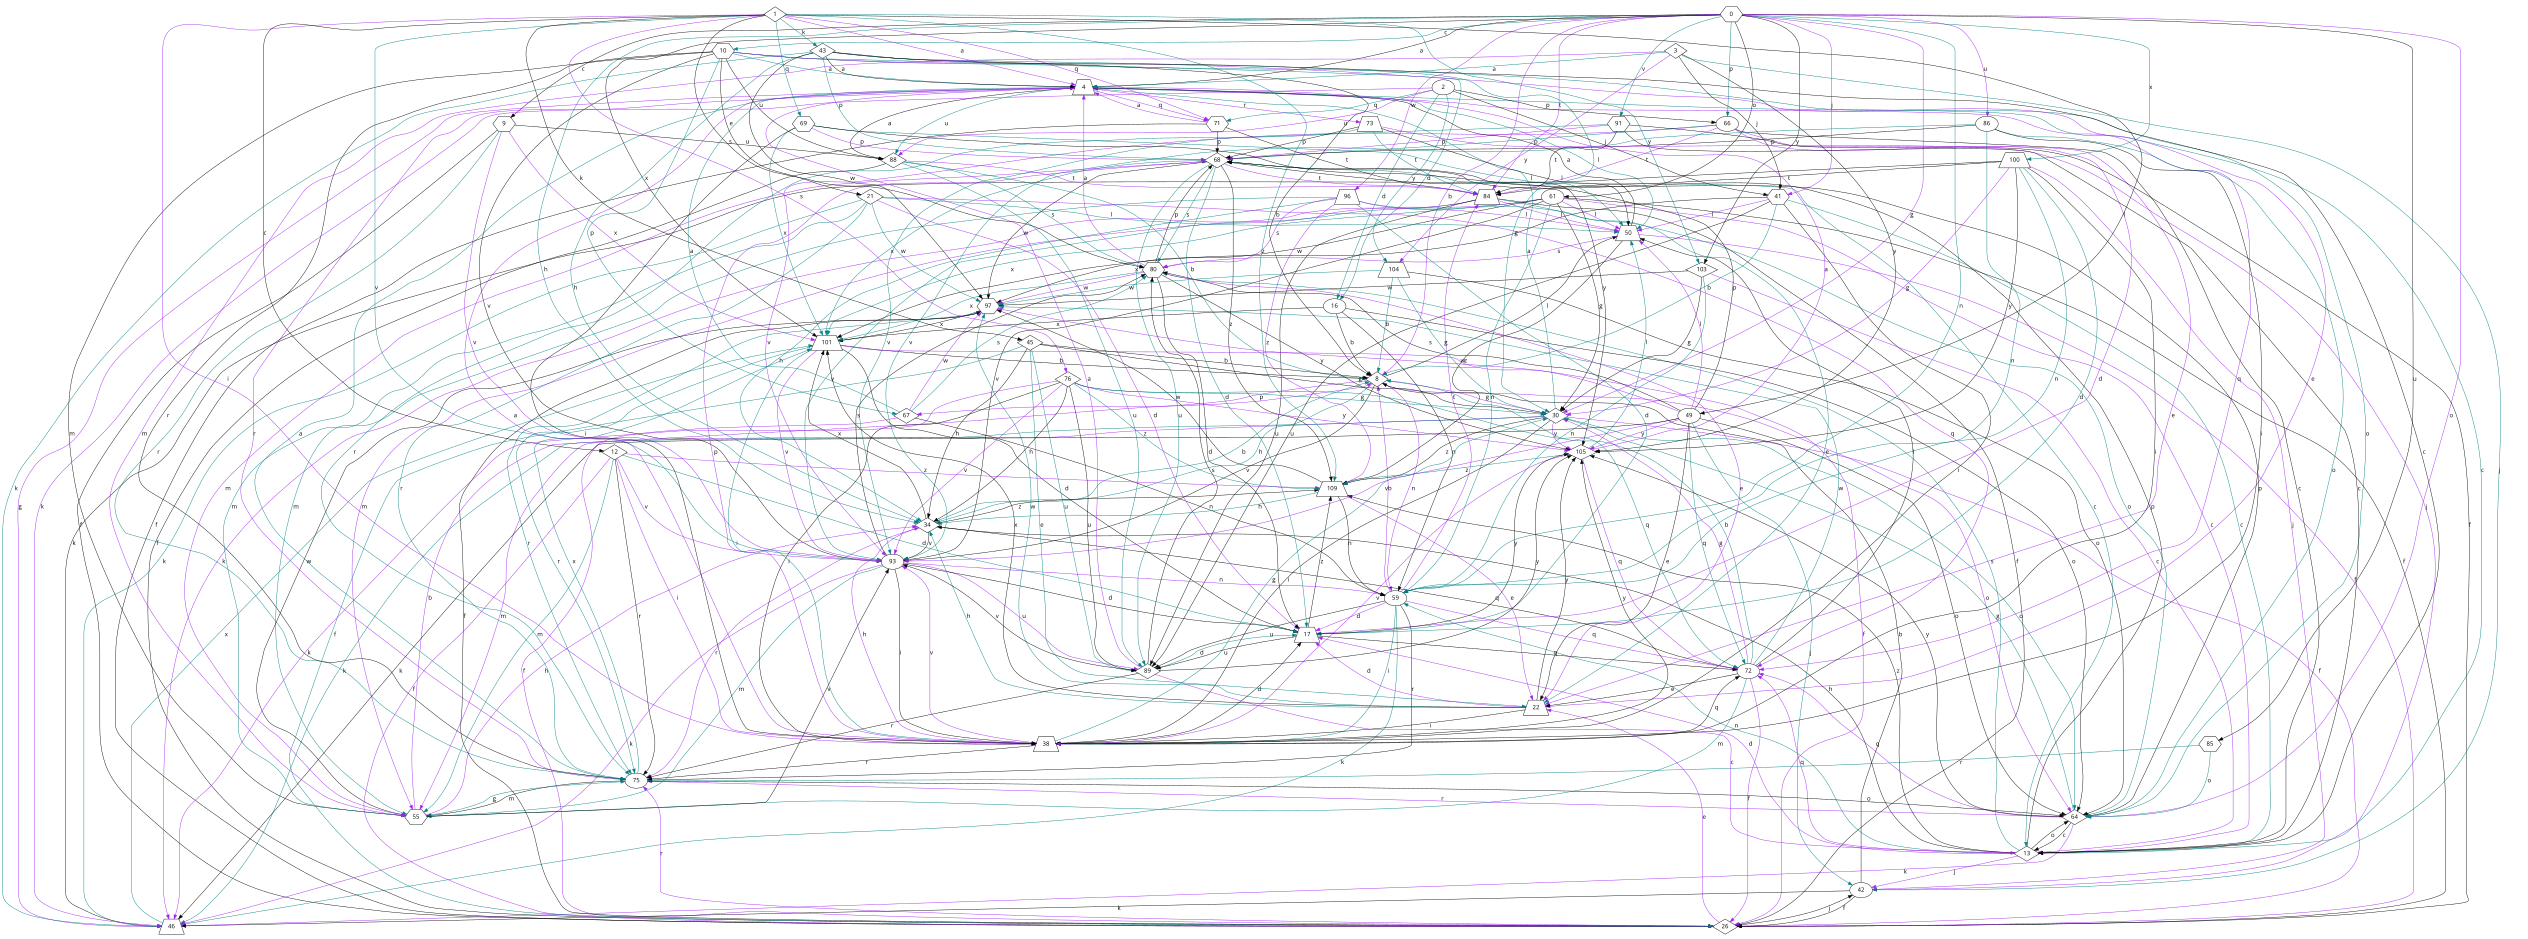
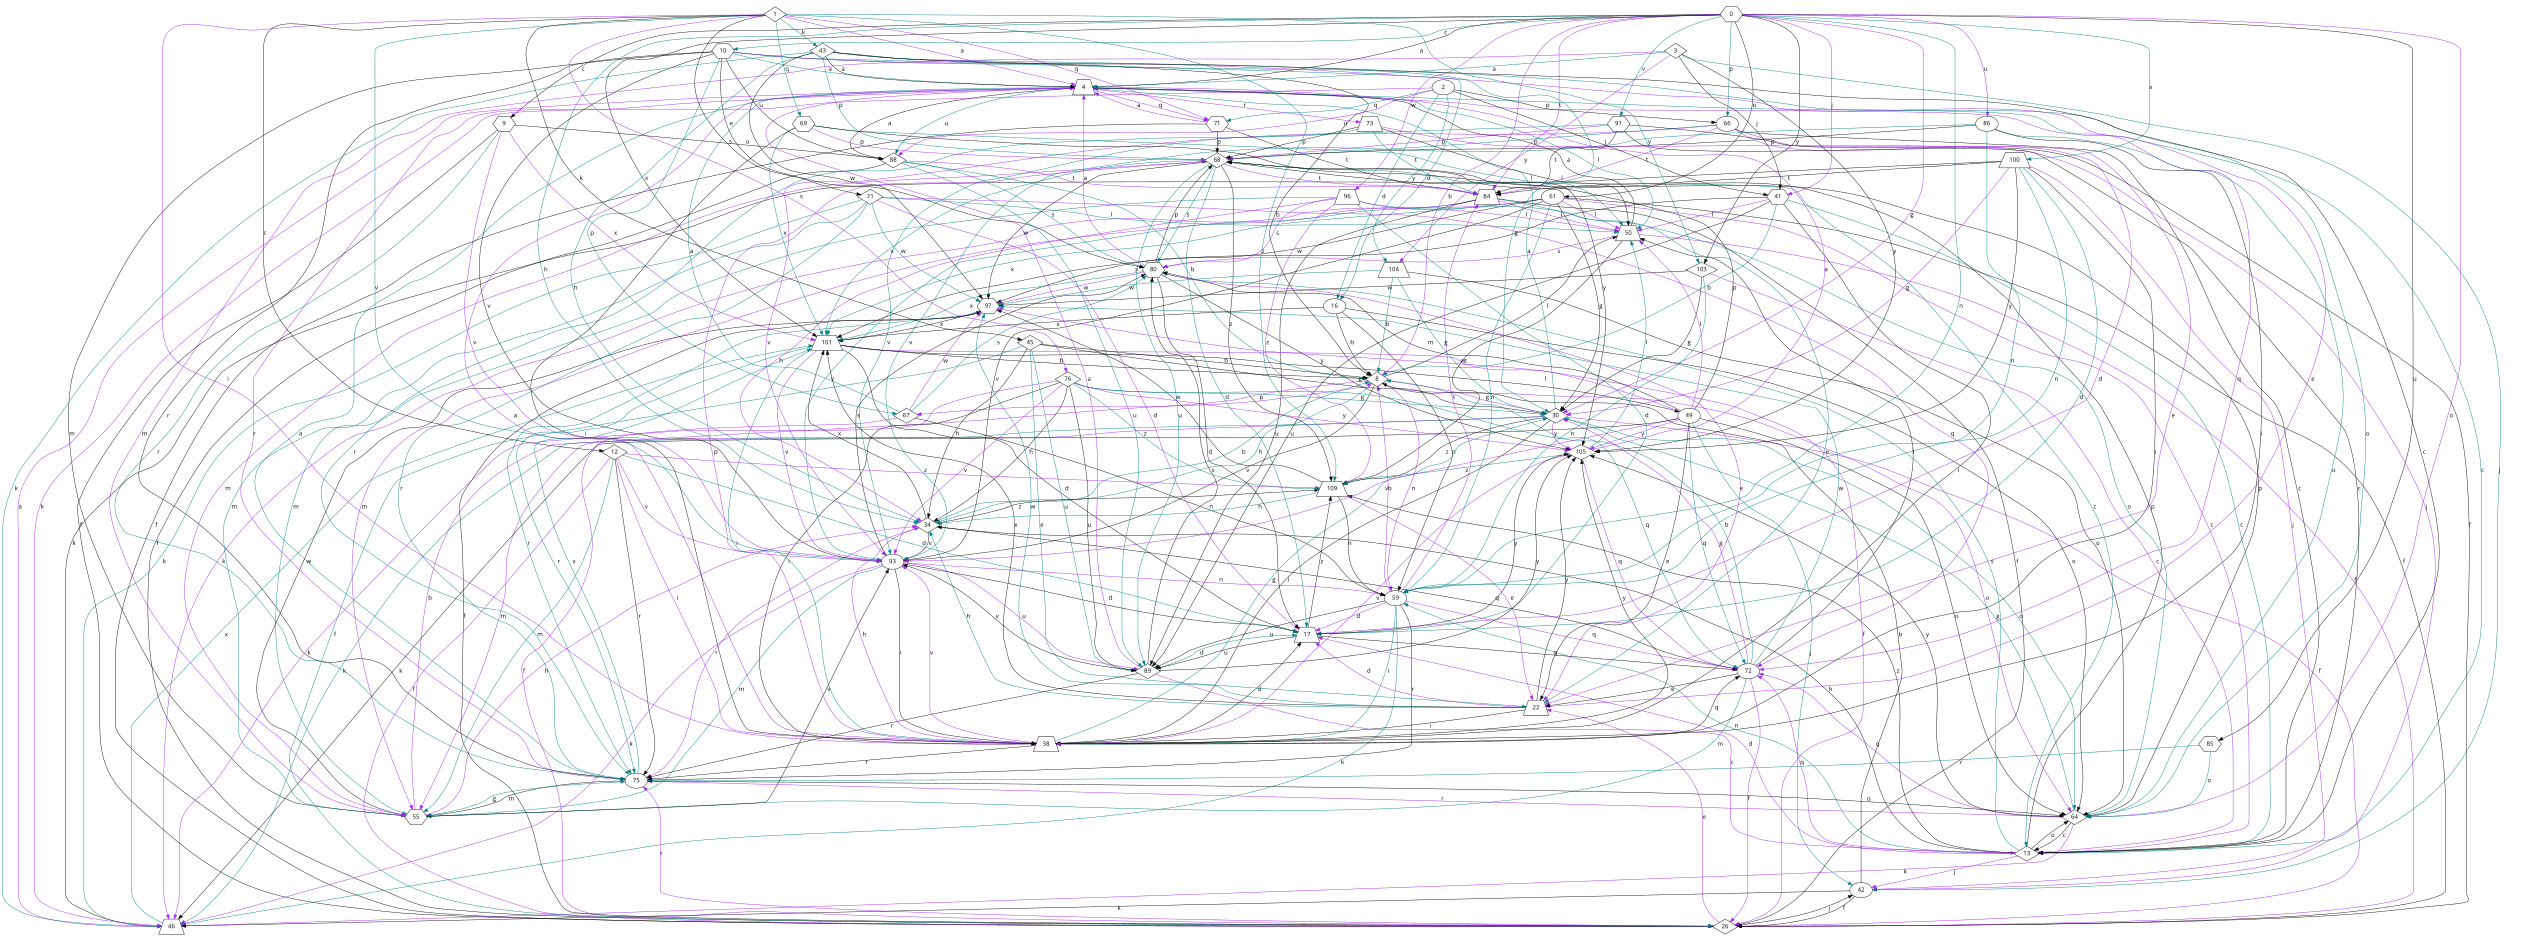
(1700, 44) -> (1259, 361)
(908, 276) -> (908, 276)
(1431, 343) -> (1431, 343)
(20, 507) -> (20, 507)
